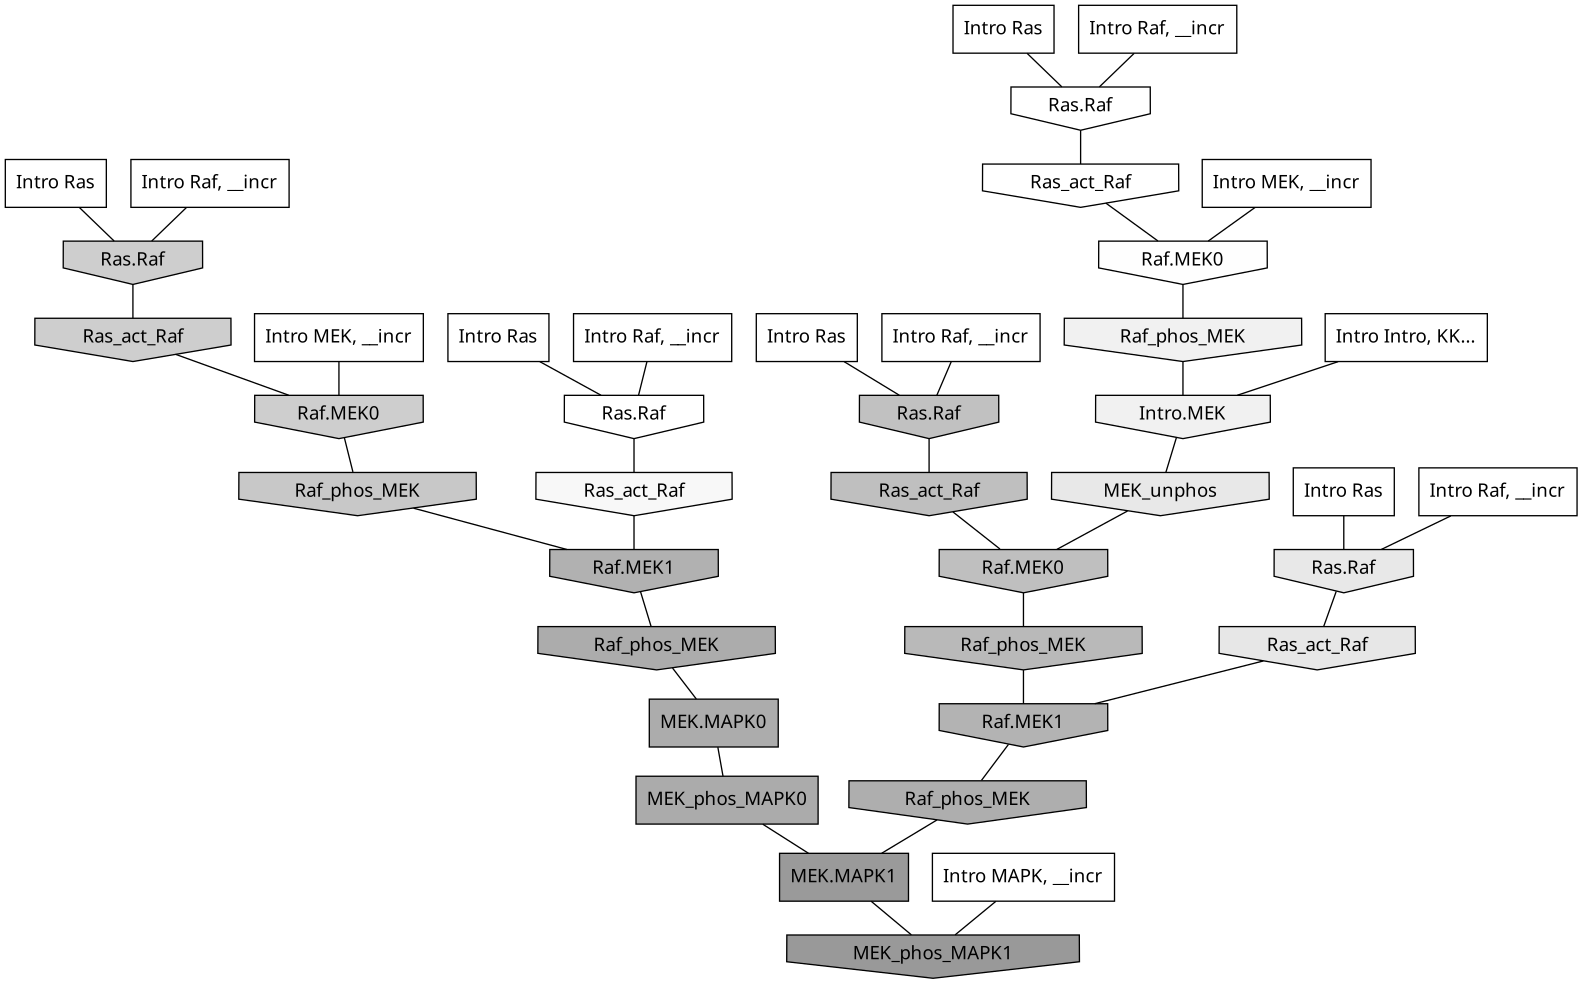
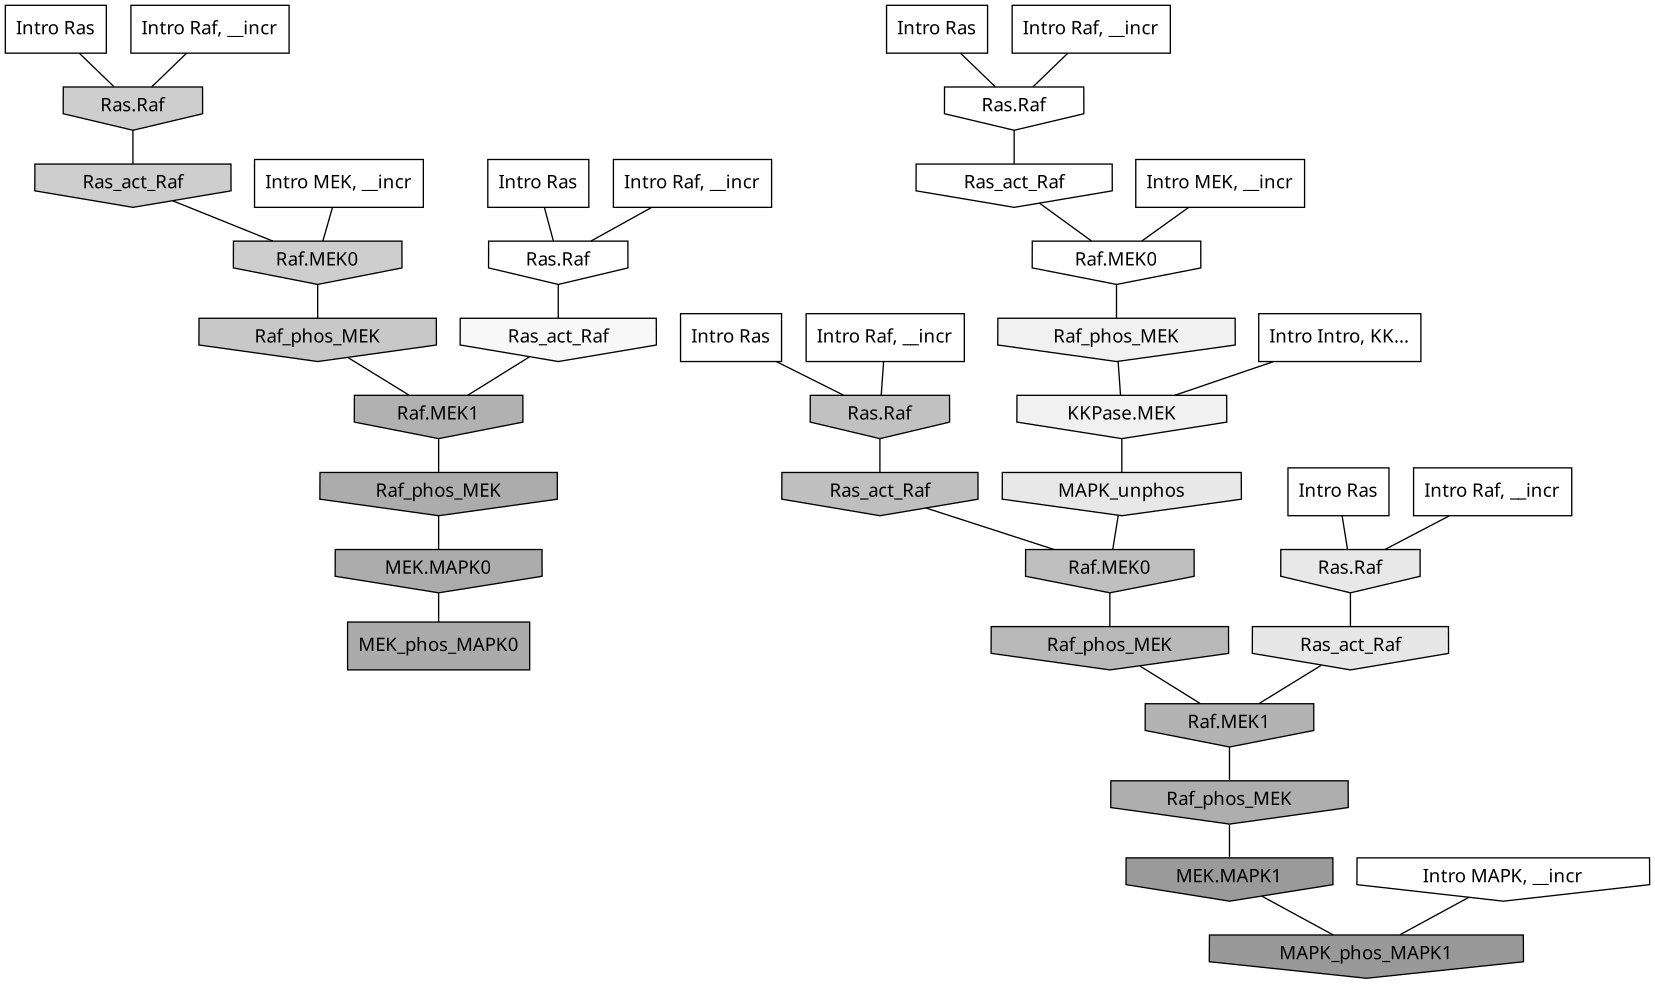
(1183, 415) -> (1122, 415)
(1160, 492) -> (1122, 492)
(714, 723) -> (439, 569)
(786, 839) -> none
(844, 877) -> (1229, 877)
(1023, 877) -> (1503, 877)
(933, 954) -> (1366, 954)
